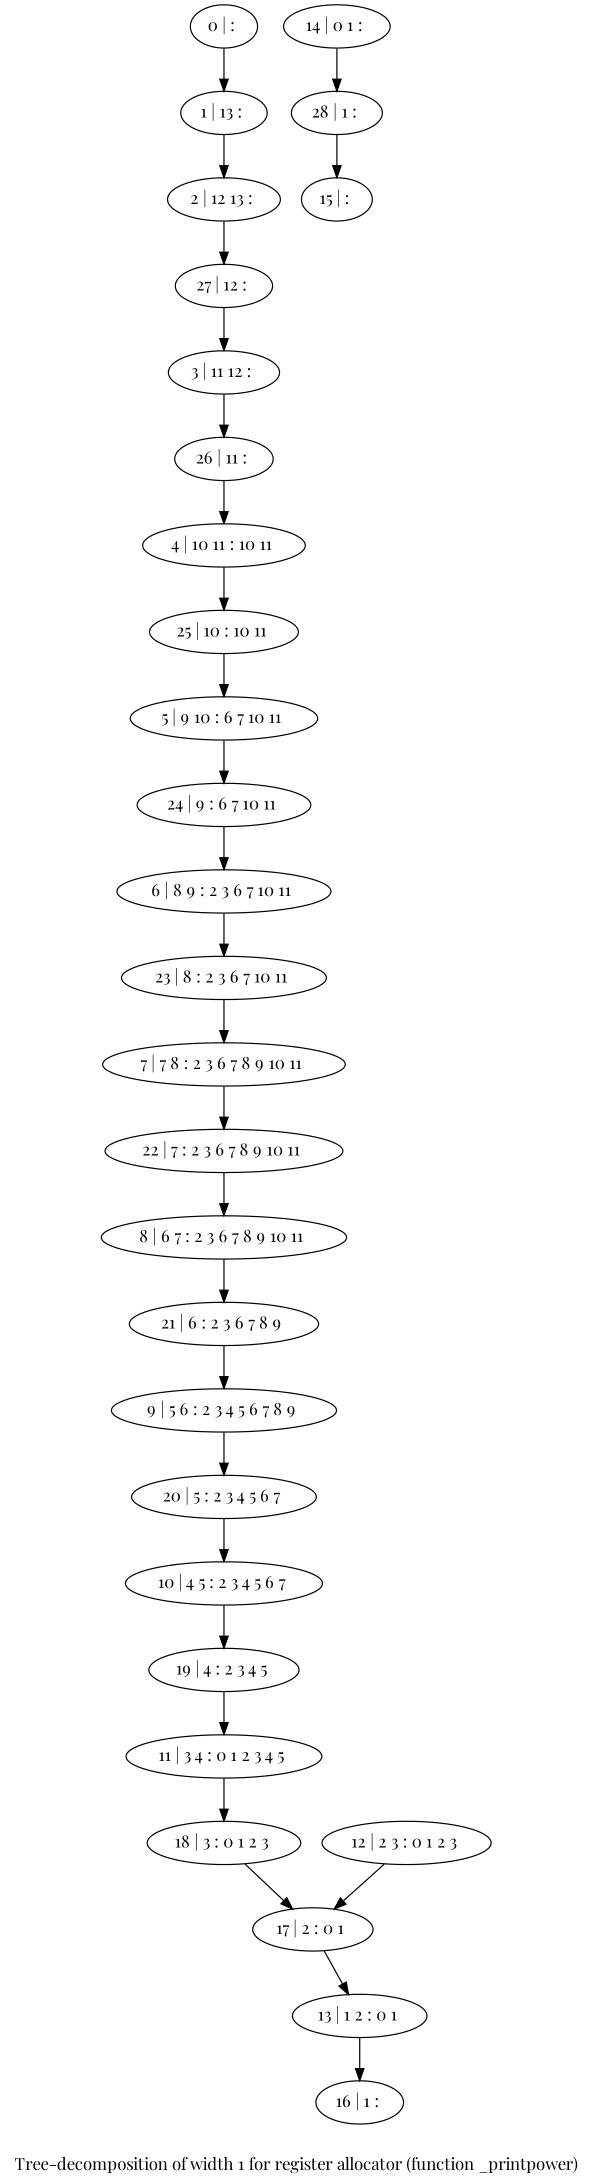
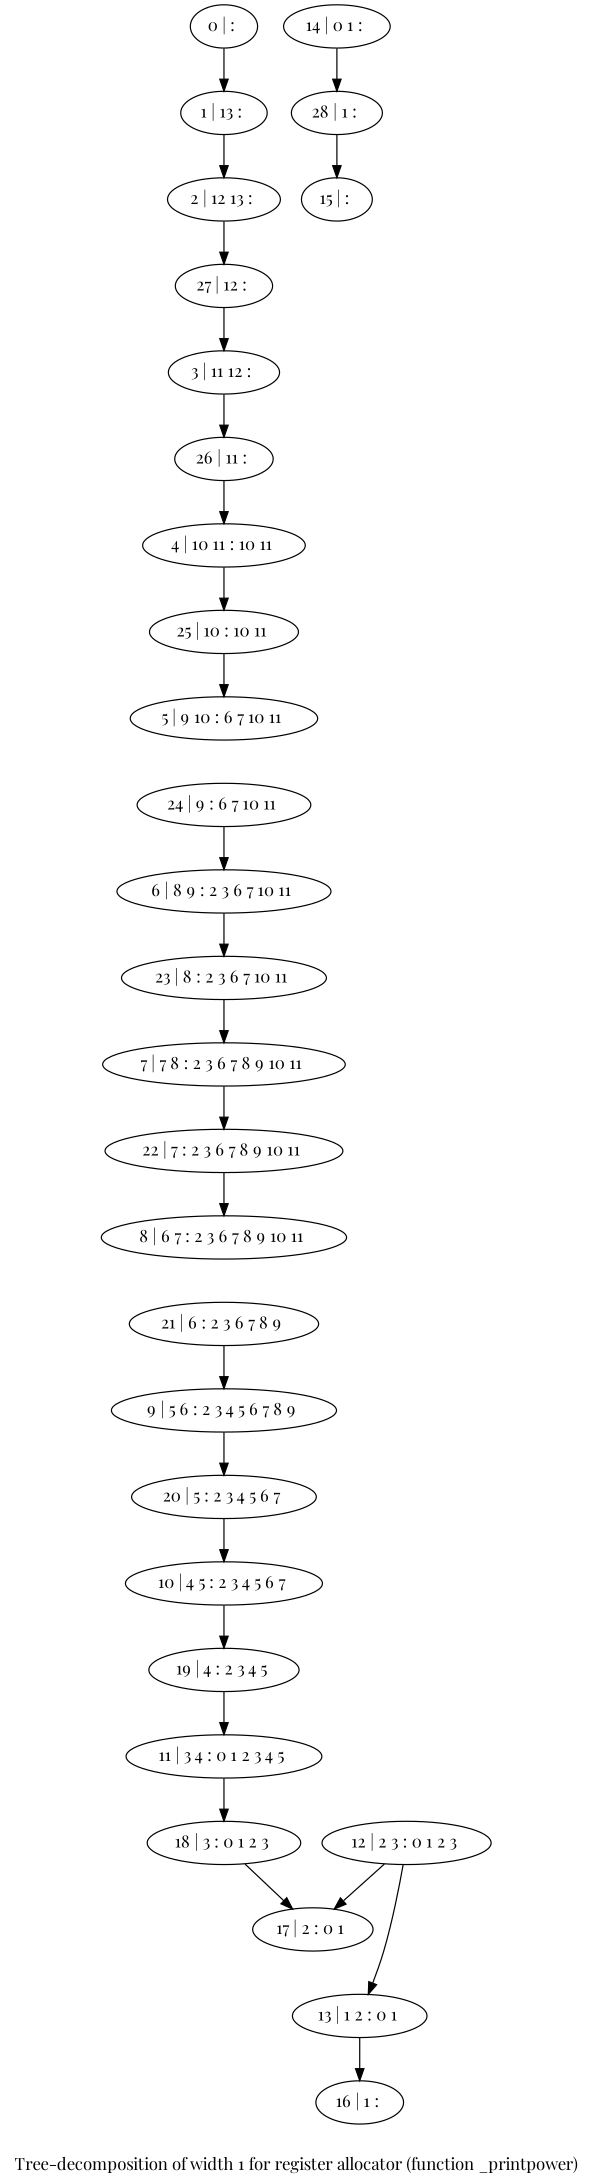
(224, 756) -> none
(224, 1275) -> none
(333, 1968) -> (391, 1925)
